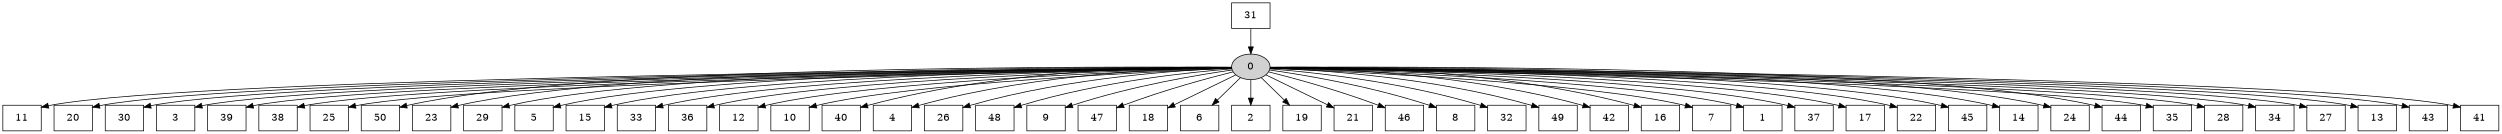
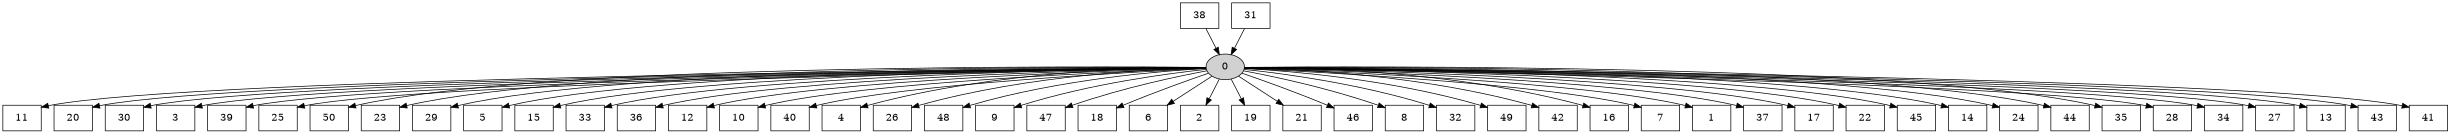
(768, 79) -> (1211, 38)
